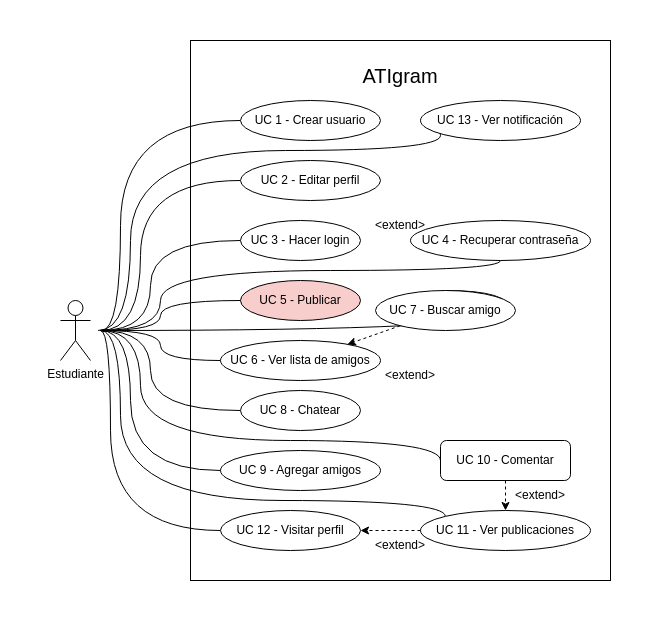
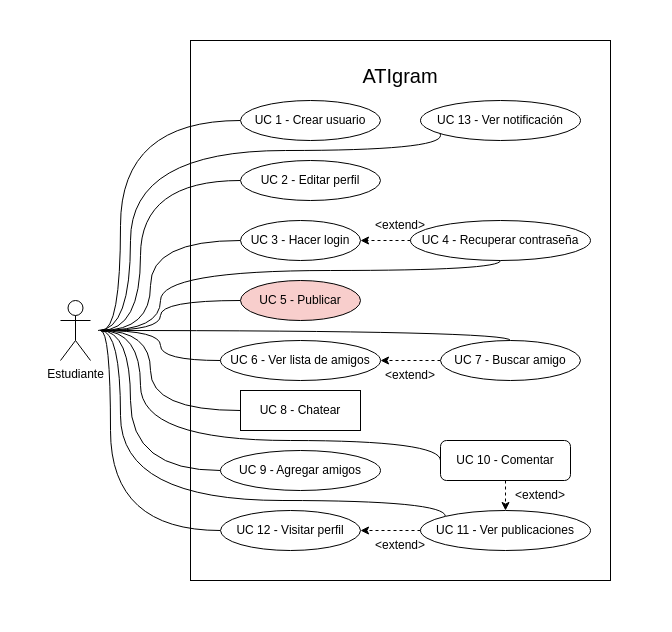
none -> (389, 241)
(446, 311) -> (511, 361)
(301, 411) -> (301, 411)
